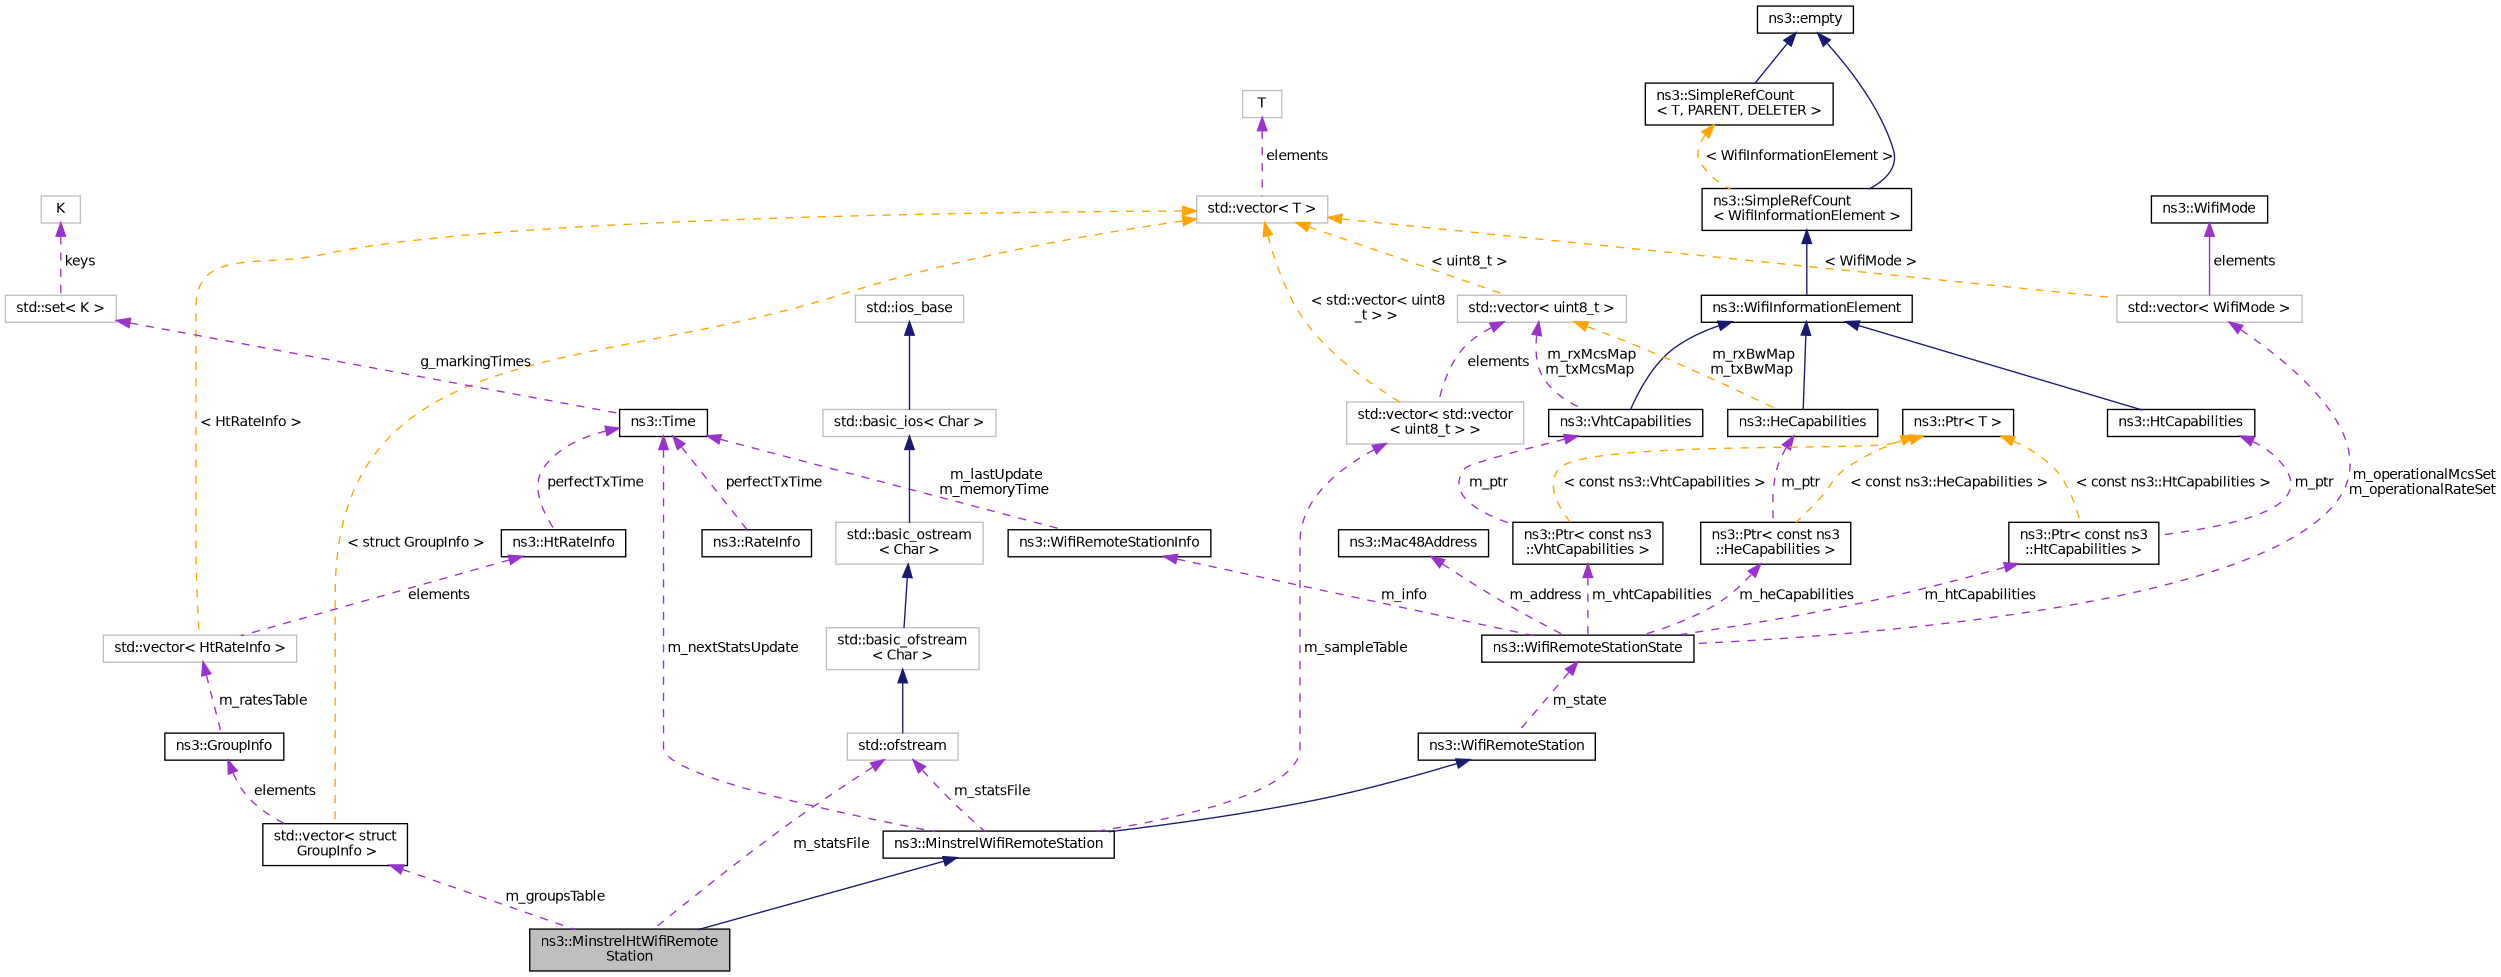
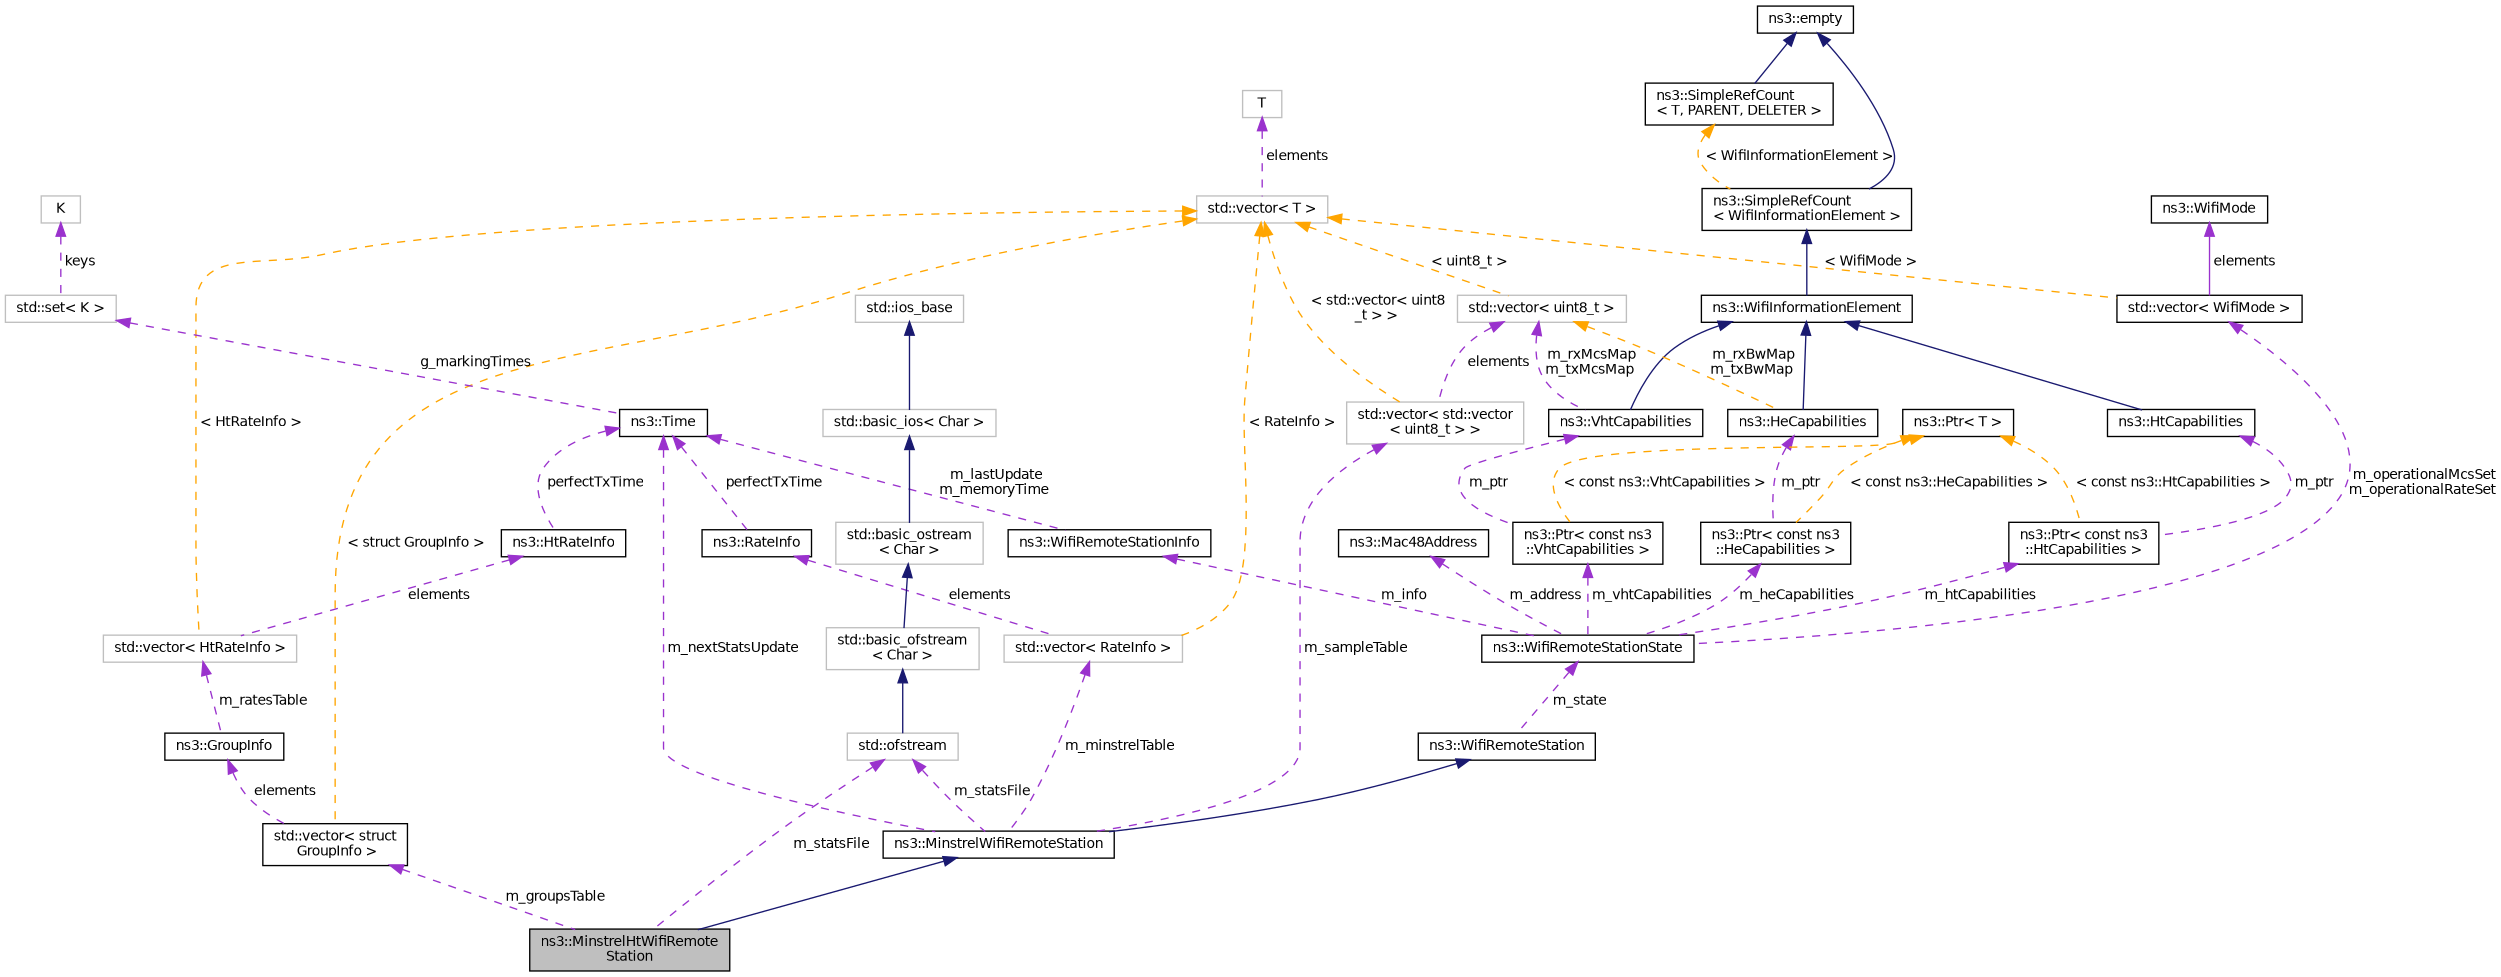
(2210, 309) -> (2210, 309)
none -> (1093, 649)
